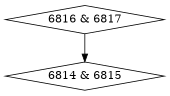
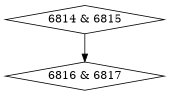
(85, 44) -> (85, 44)
